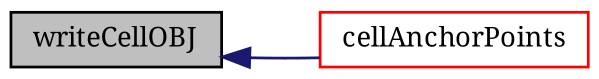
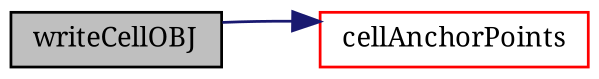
(285, 58) -> (257, 21)
